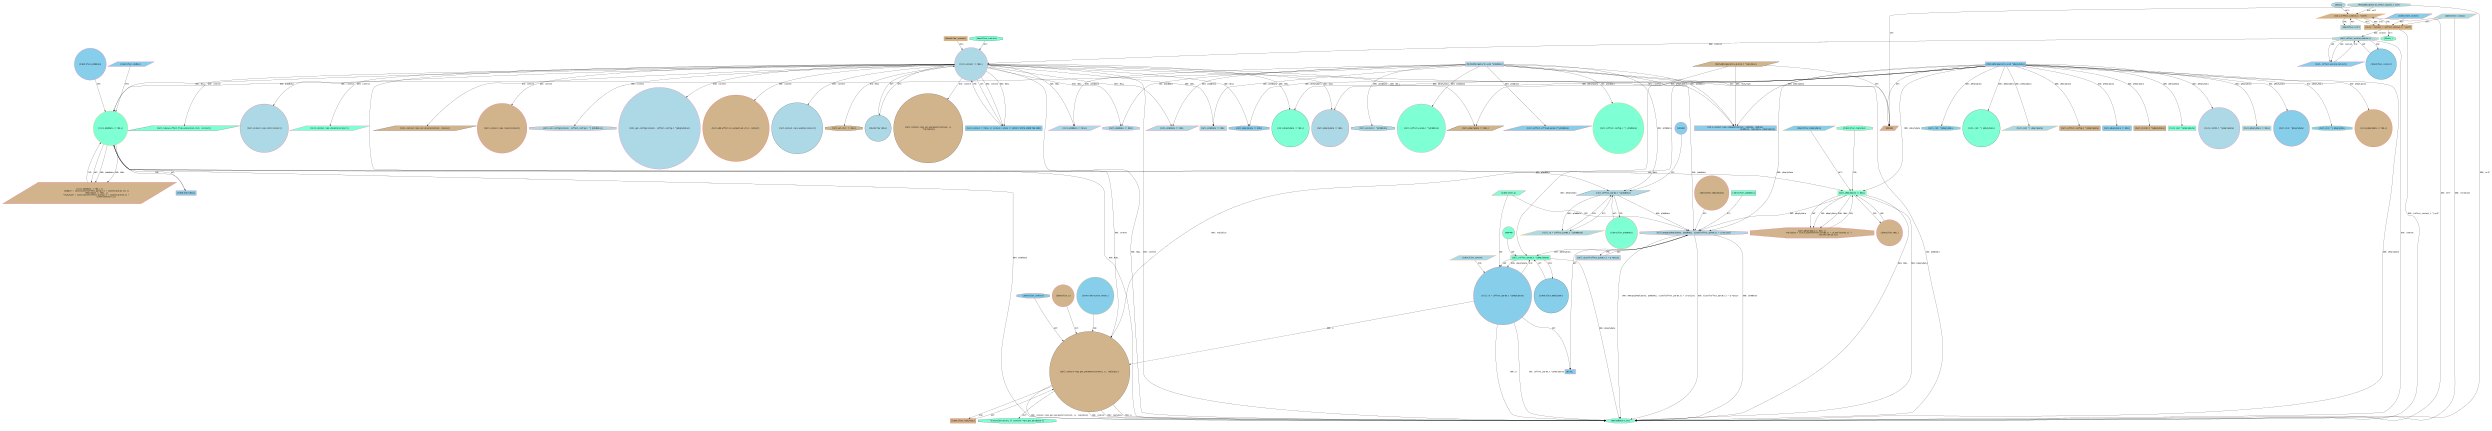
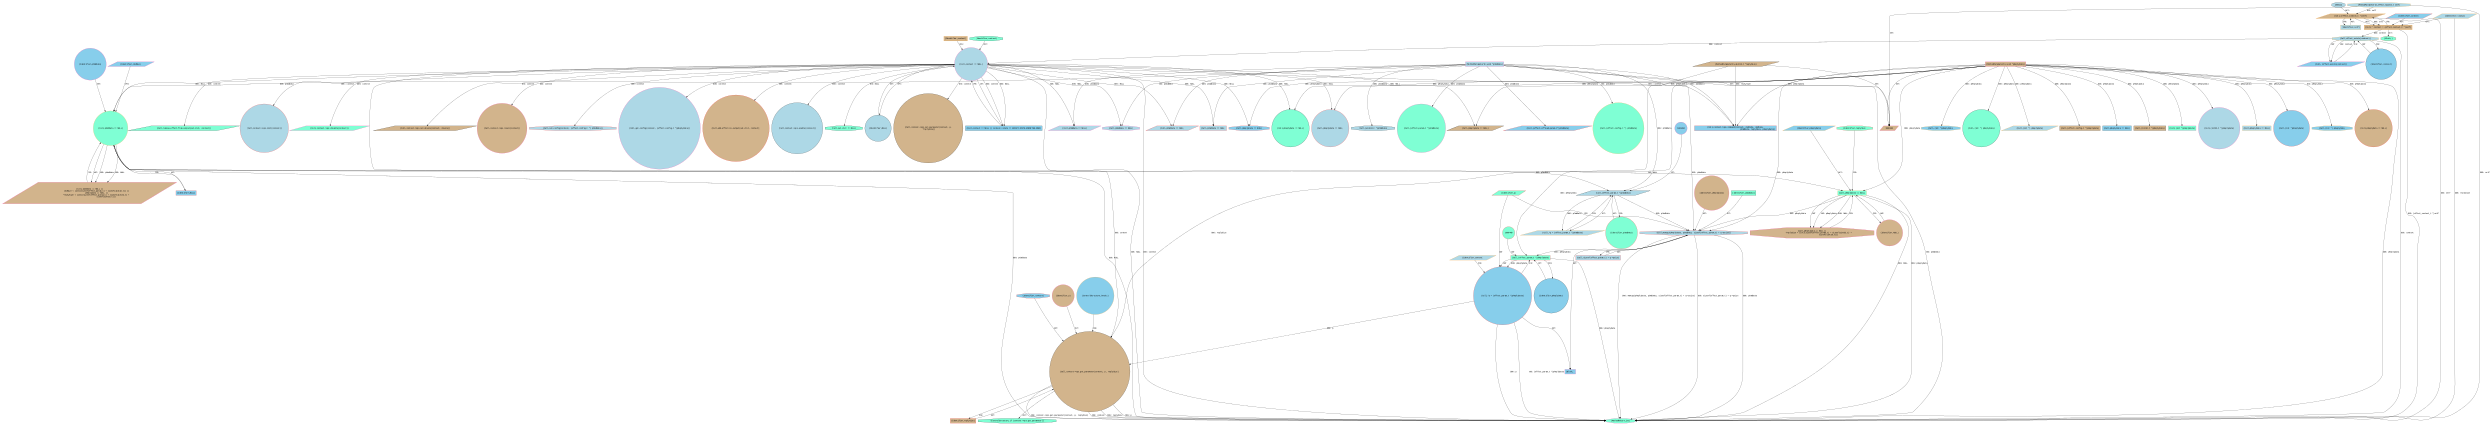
(2006, 64) -> (2006, 64)
(844, 128) -> (844, 128)
